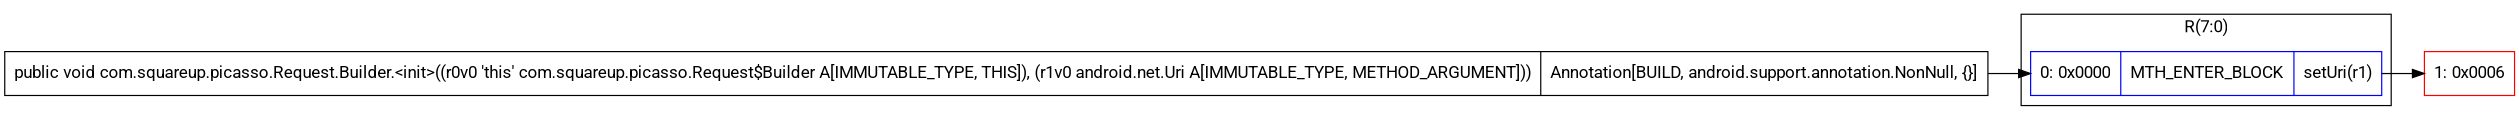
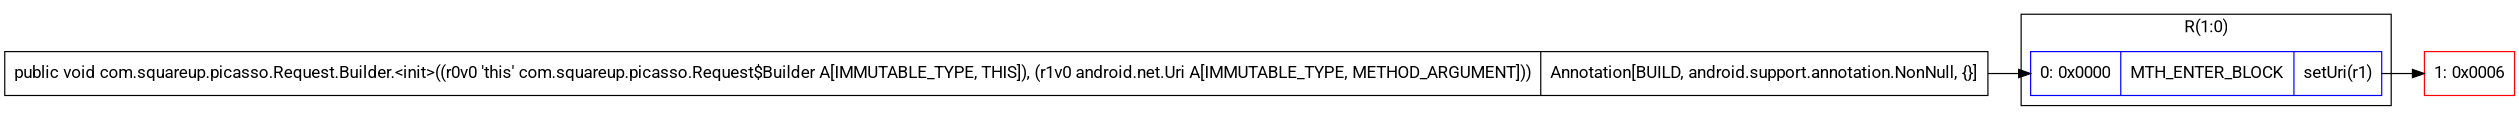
(2206, 28) -> (2206, 28)
